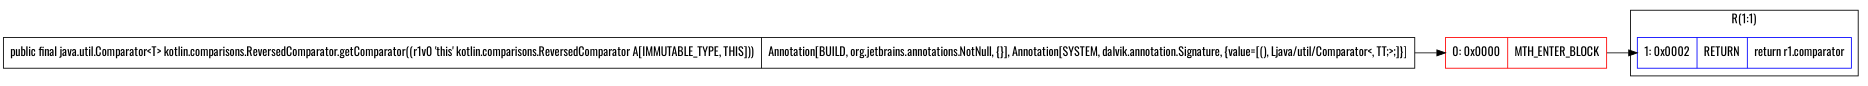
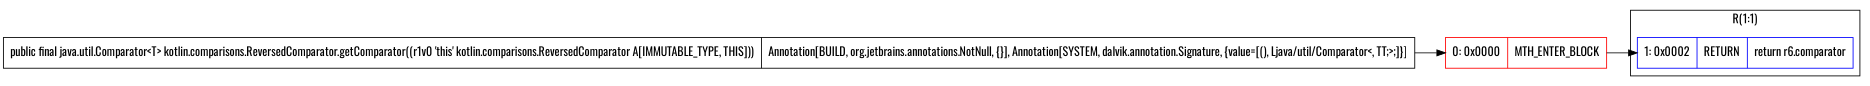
(1799, 52) -> (1800, 52)
